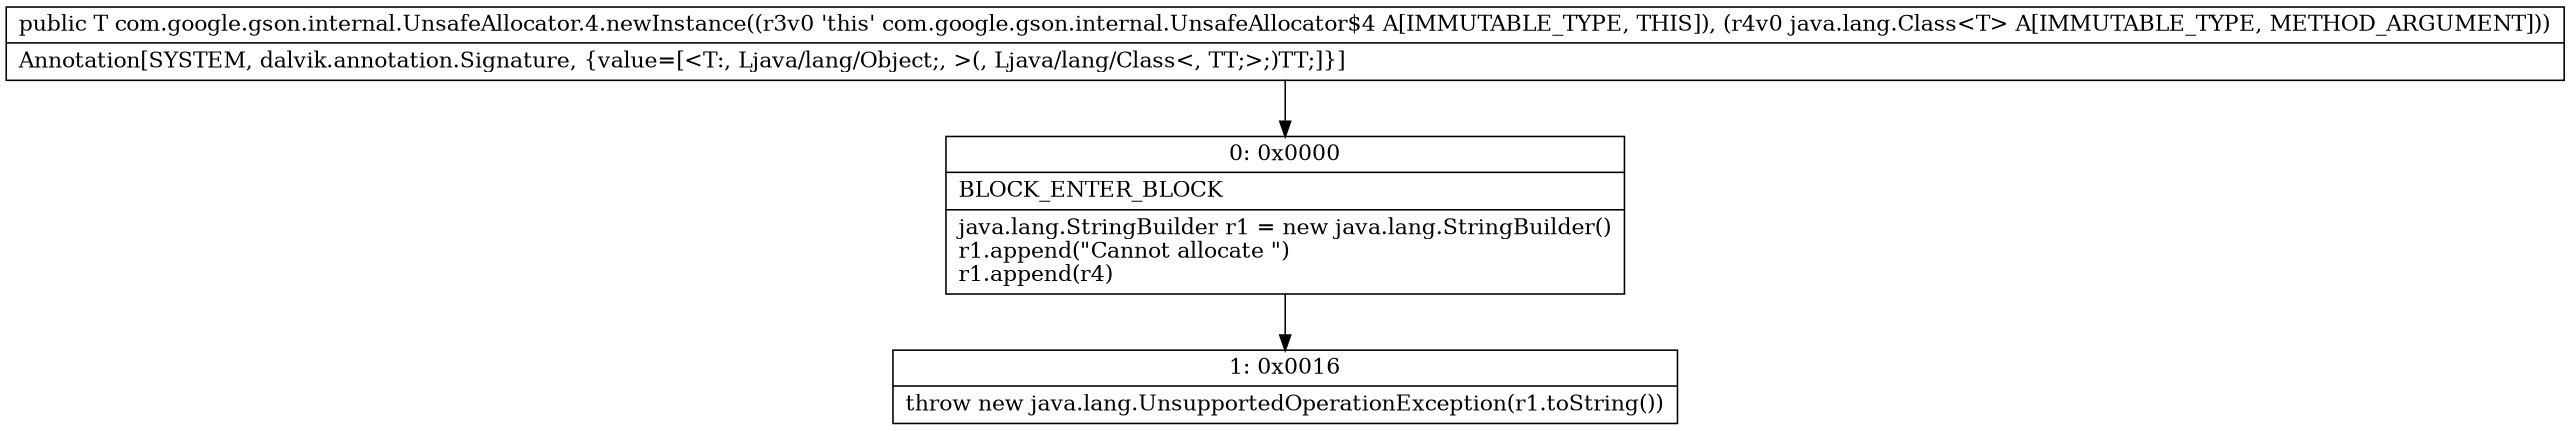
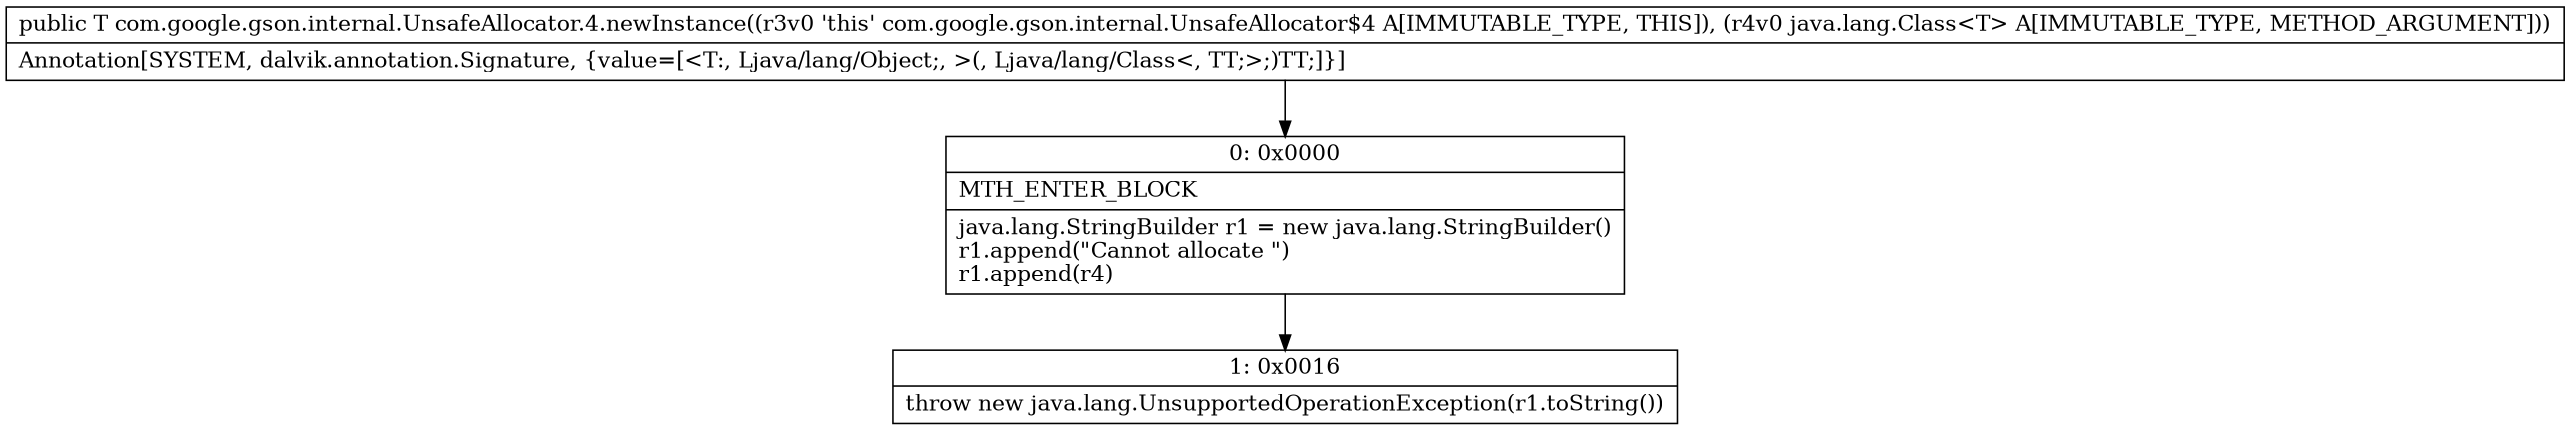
(1091, 190) -> (1079, 190)
